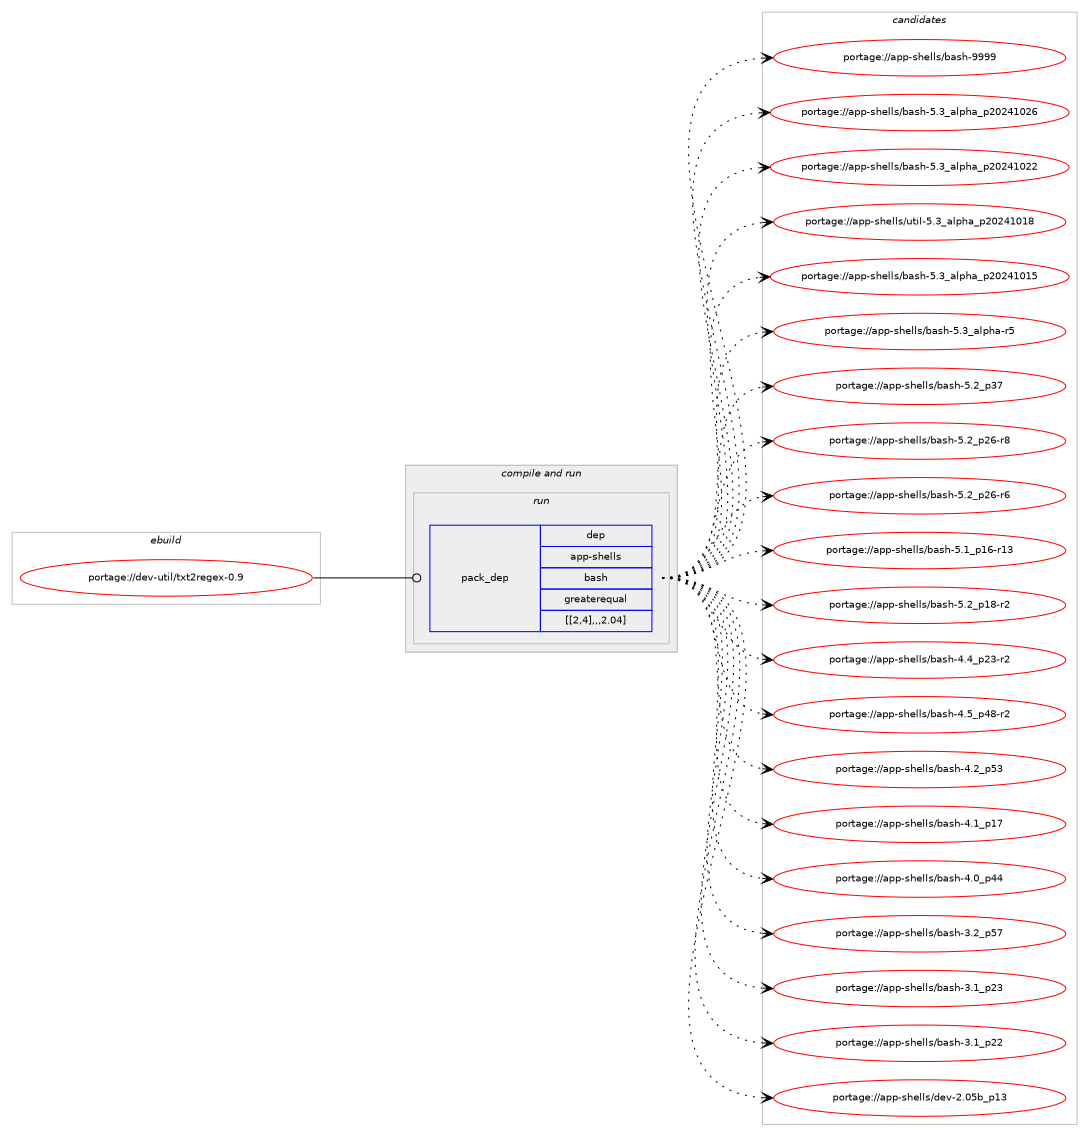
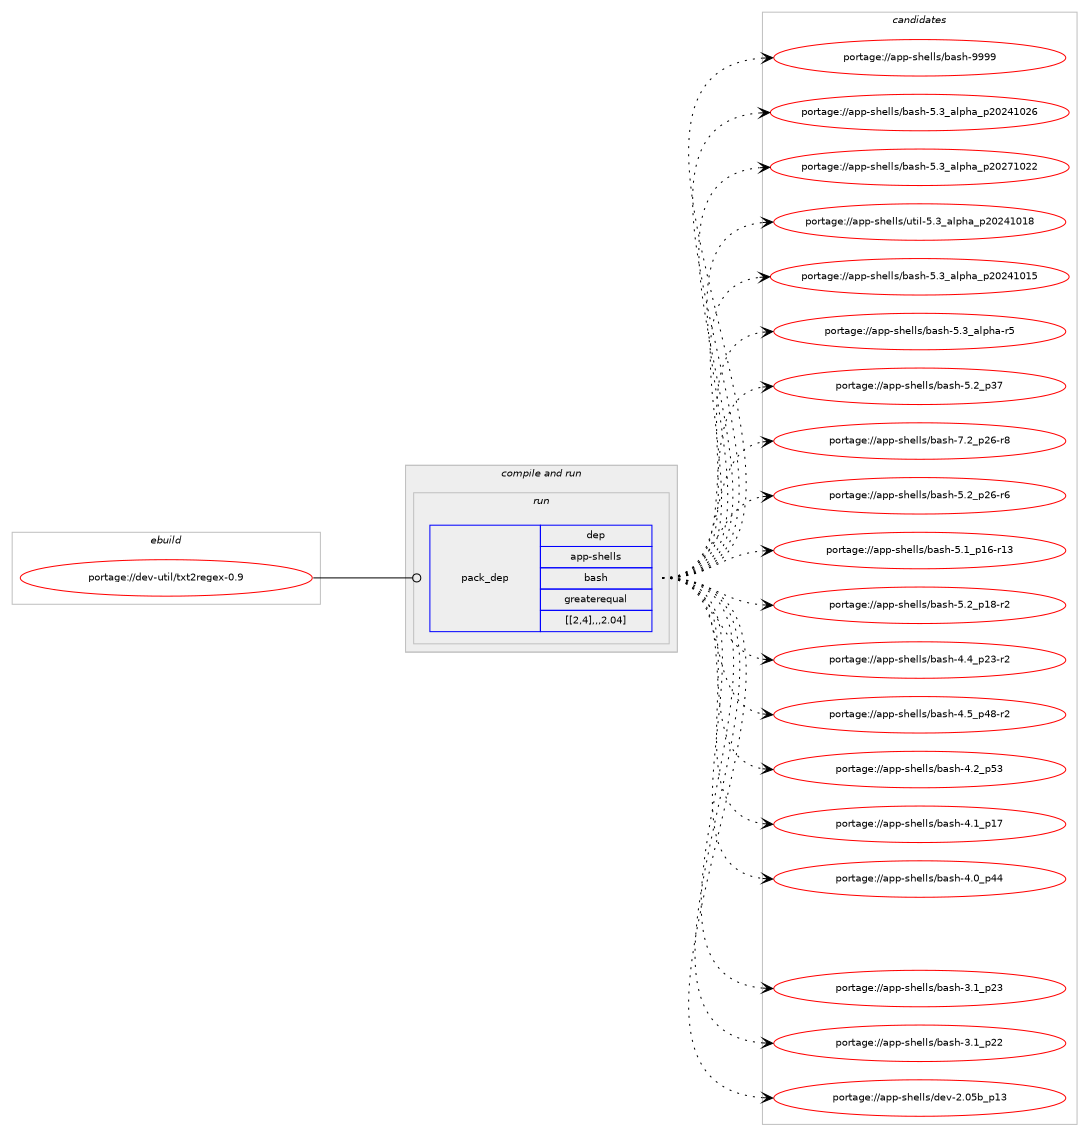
(920, 167) -> (920, 167)
(920, 441) -> (920, 441)
(920, 934) -> none
